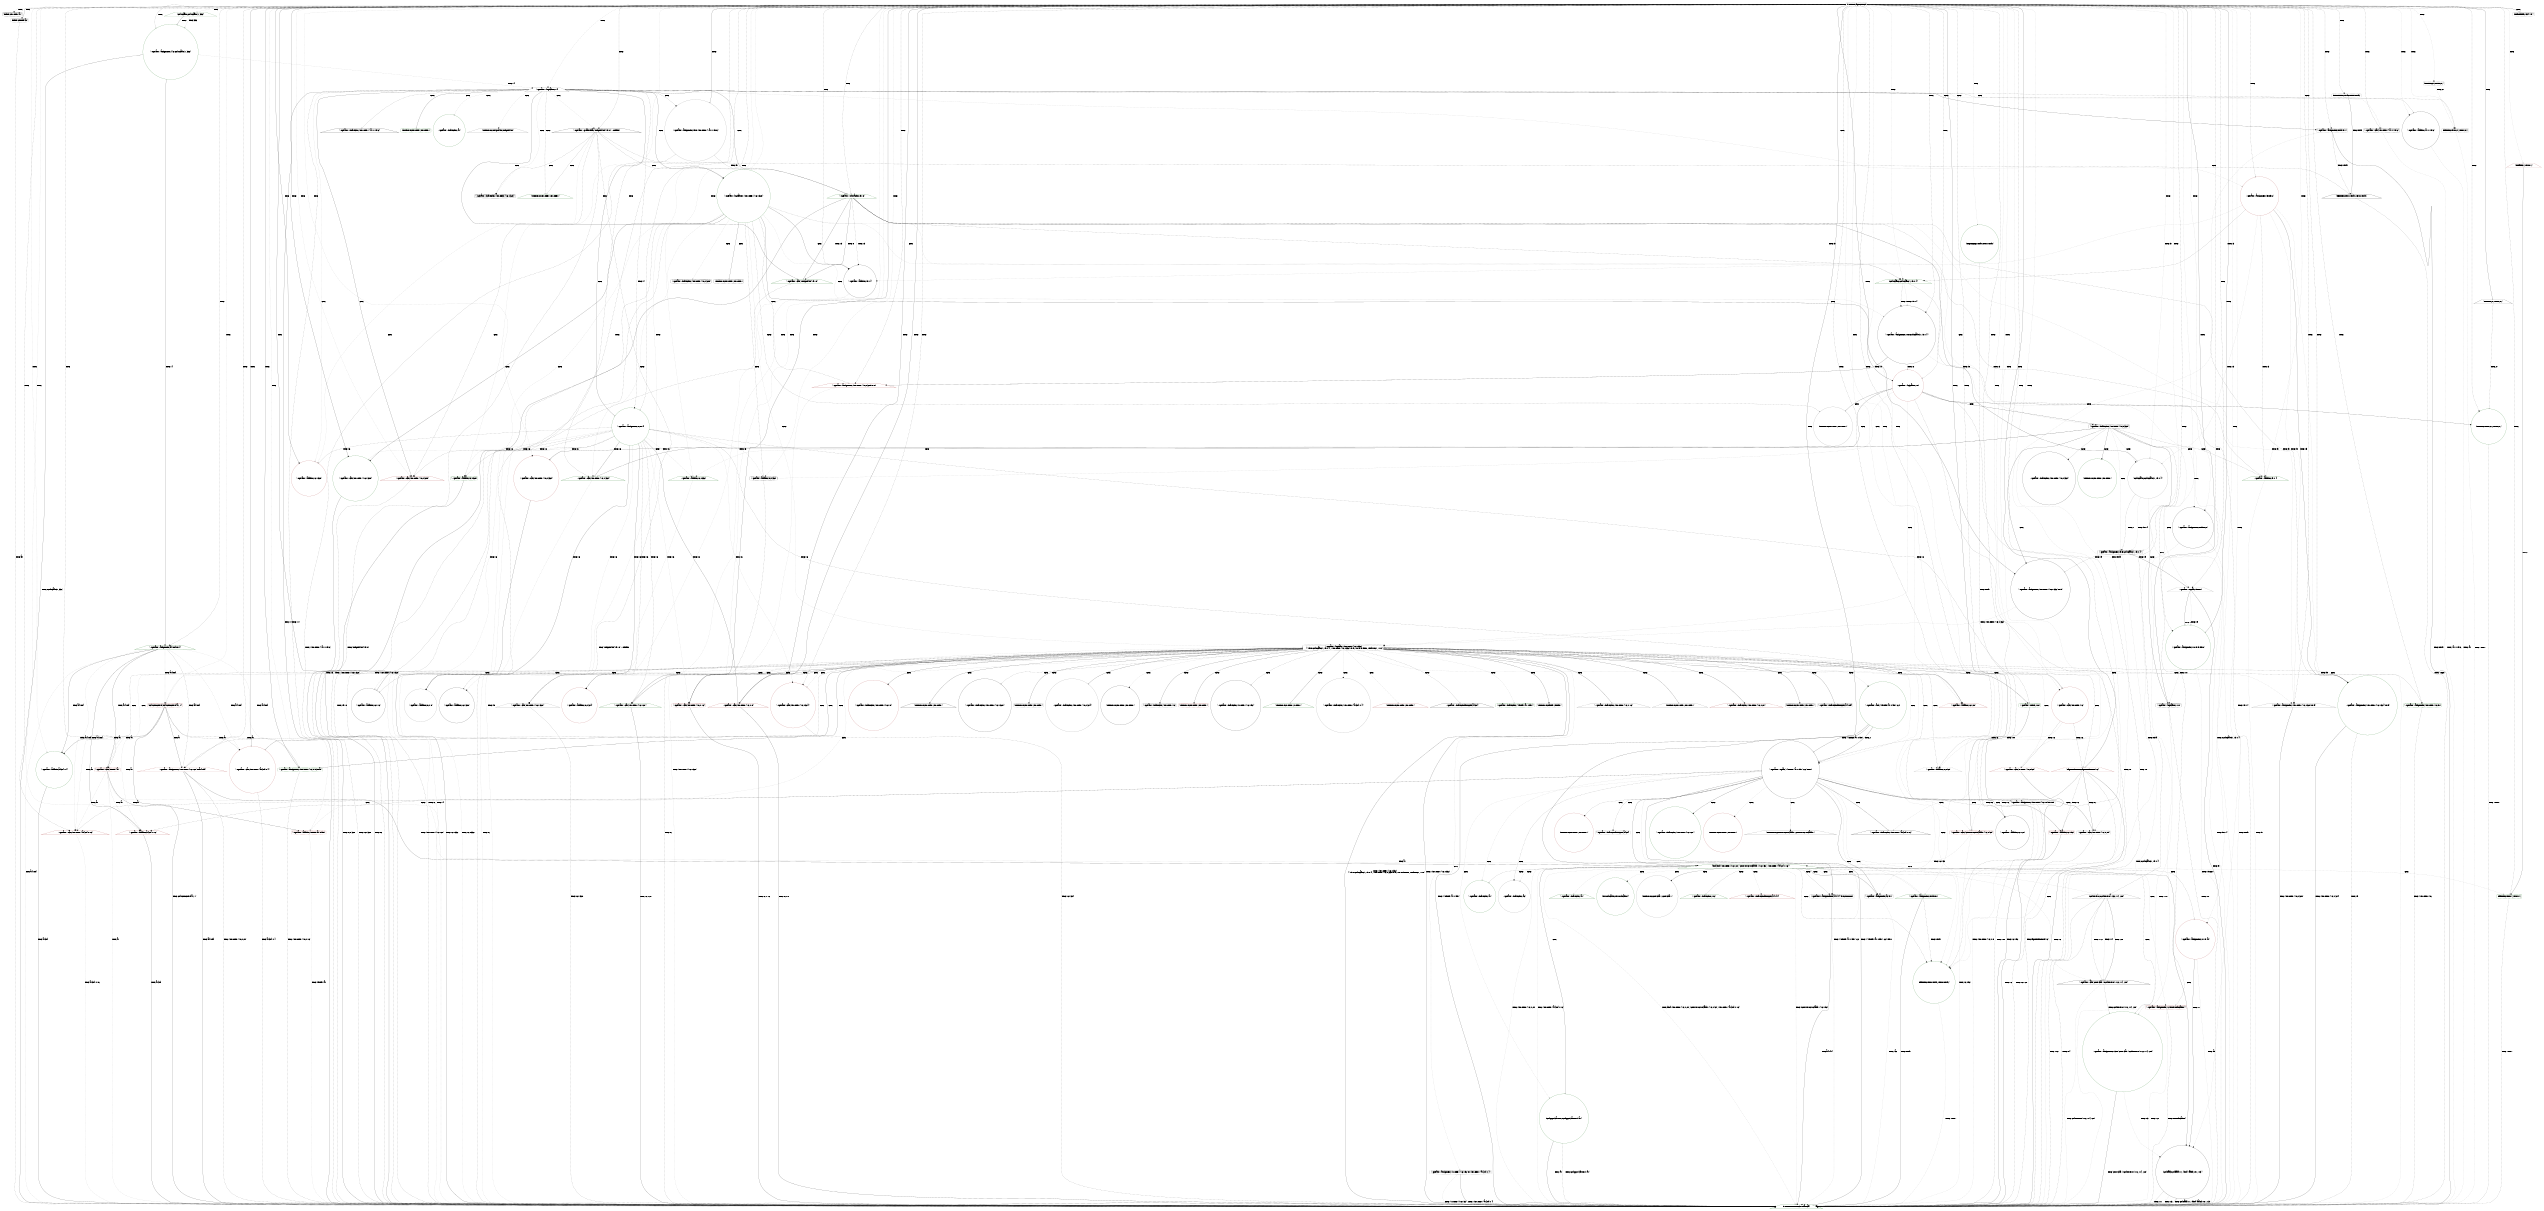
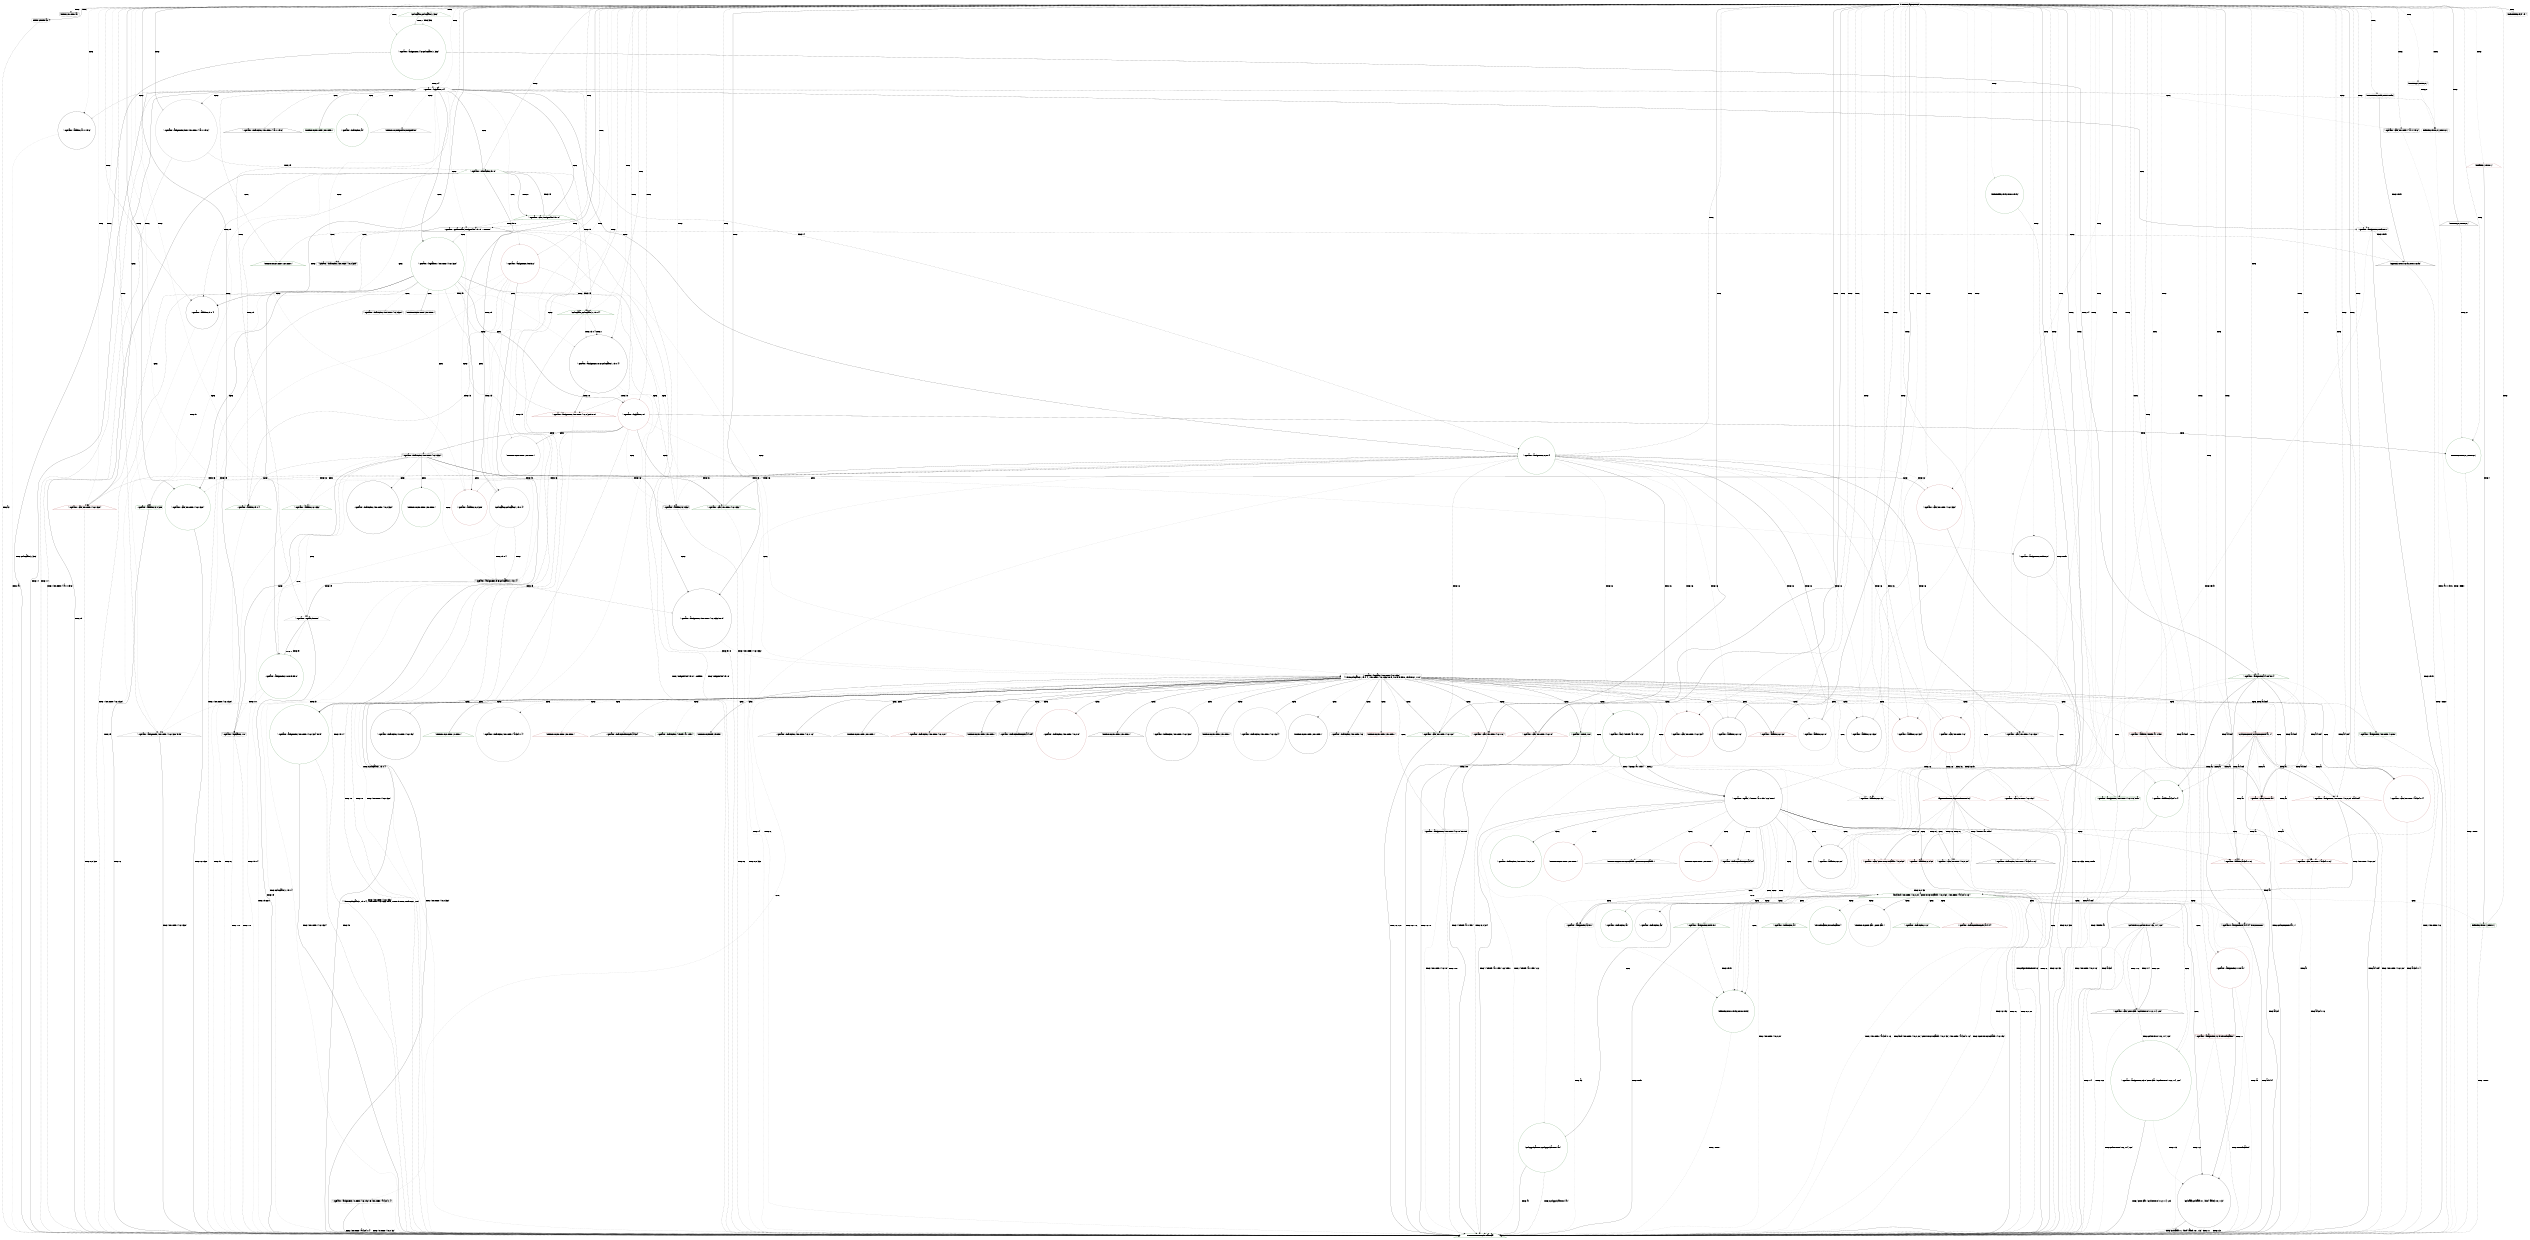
none -> (499, 223)
(1858, 803) -> (1981, 832)
(194, 811) -> (2207, 768)
